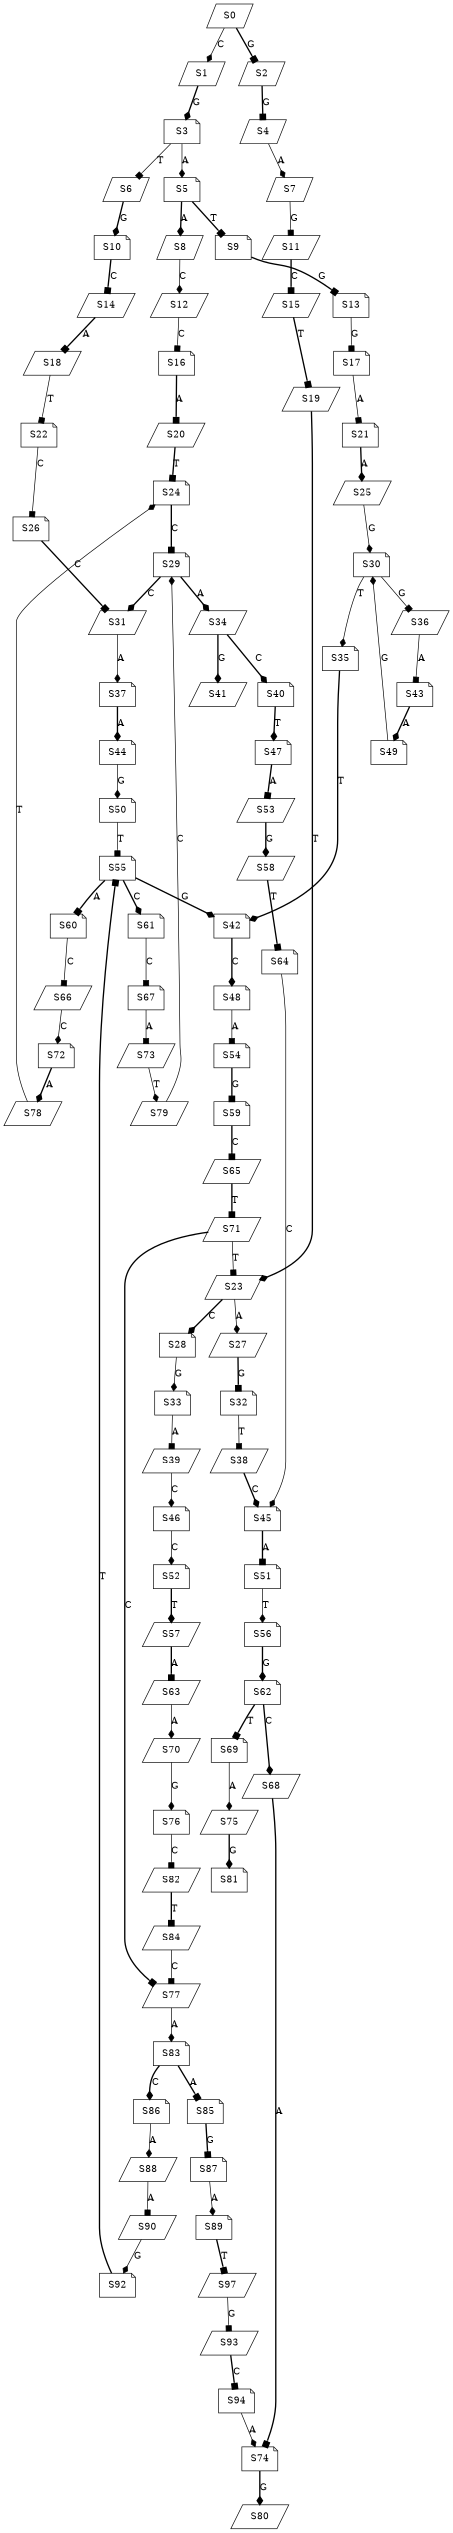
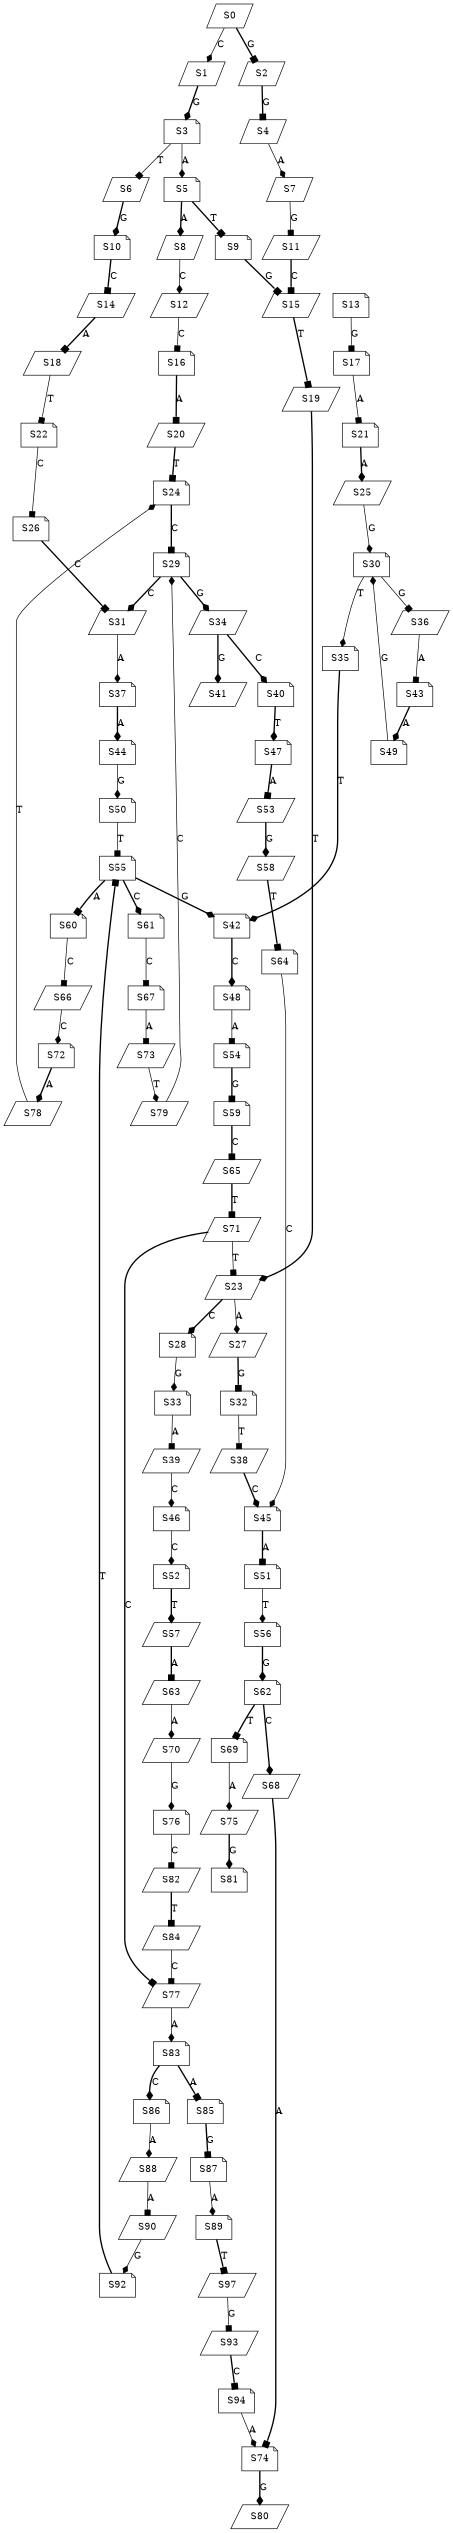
(295, 269) -> (260, 274)
(201, 594) -> (201, 594)
